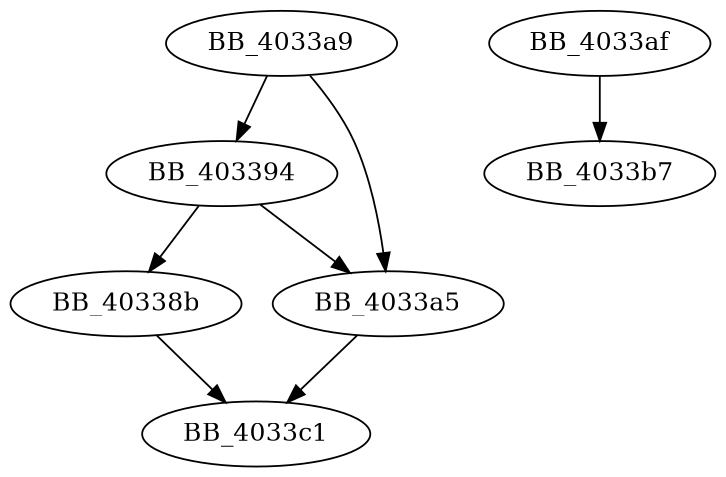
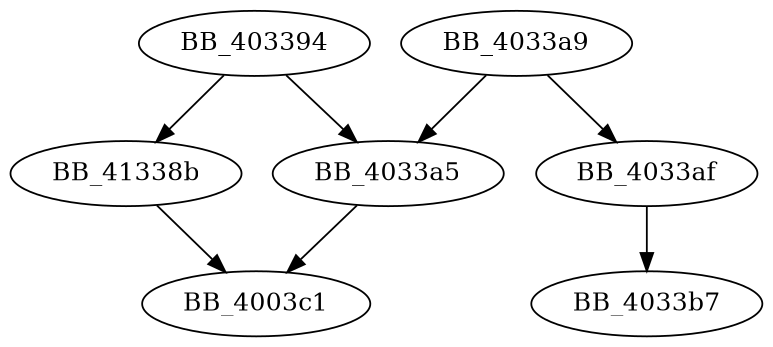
(256, 100) -> (575, 102)
(126, 304) -> (126, 174)
(256, 434) -> (256, 304)
